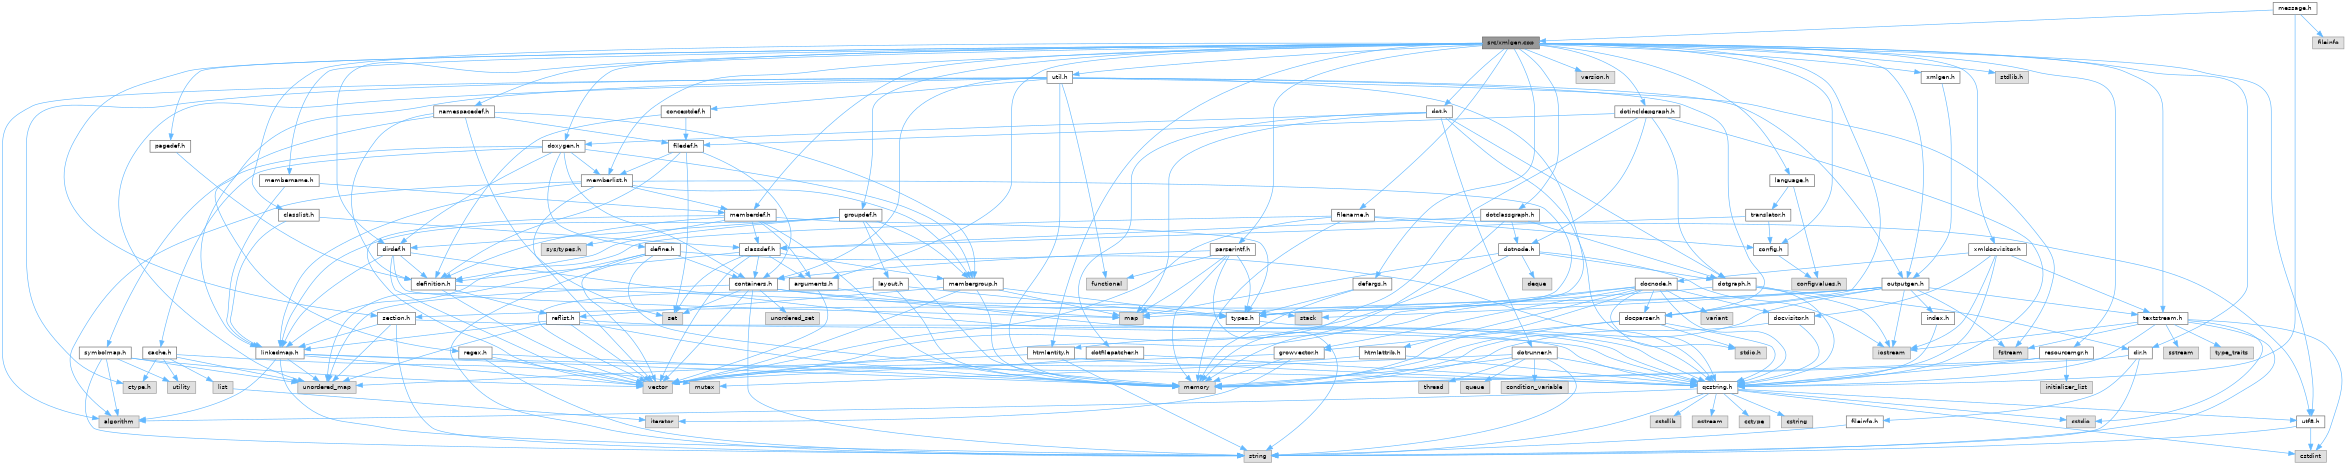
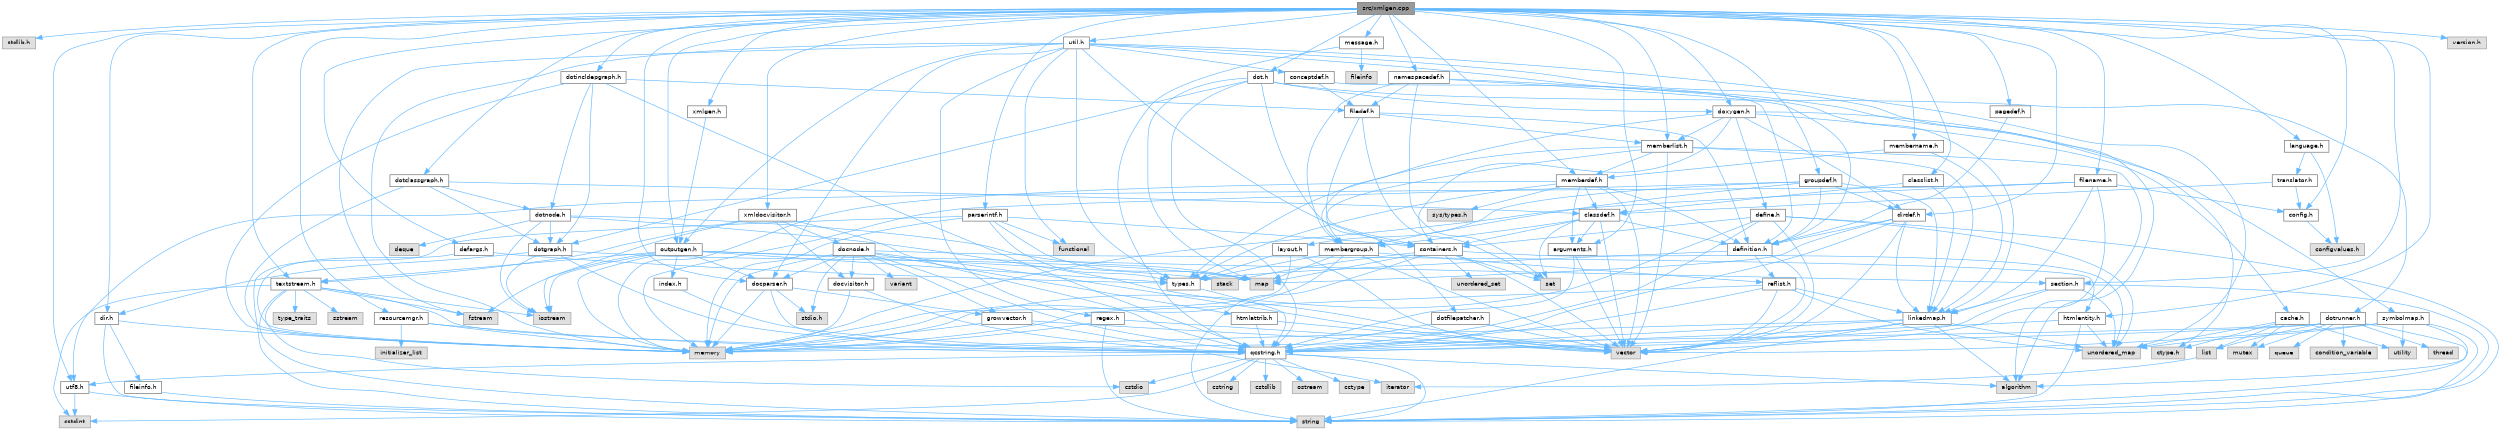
(1909, 25) -> (1376, 23)
none -> (2271, 334)
